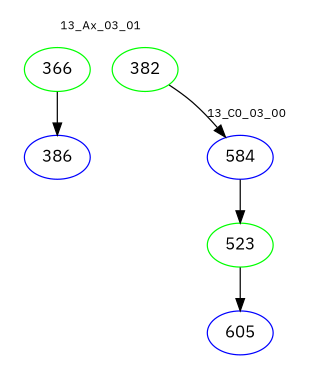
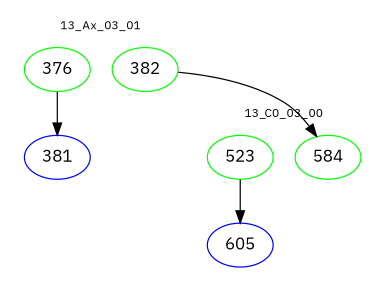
(57, 70) -> (57, 70)
(57, 157) -> (57, 157)
(240, 157) -> (328, 157)
(240, 195) -> none
